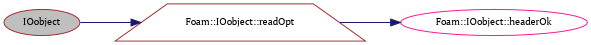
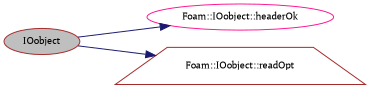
(365, 22) -> (119, 32)
